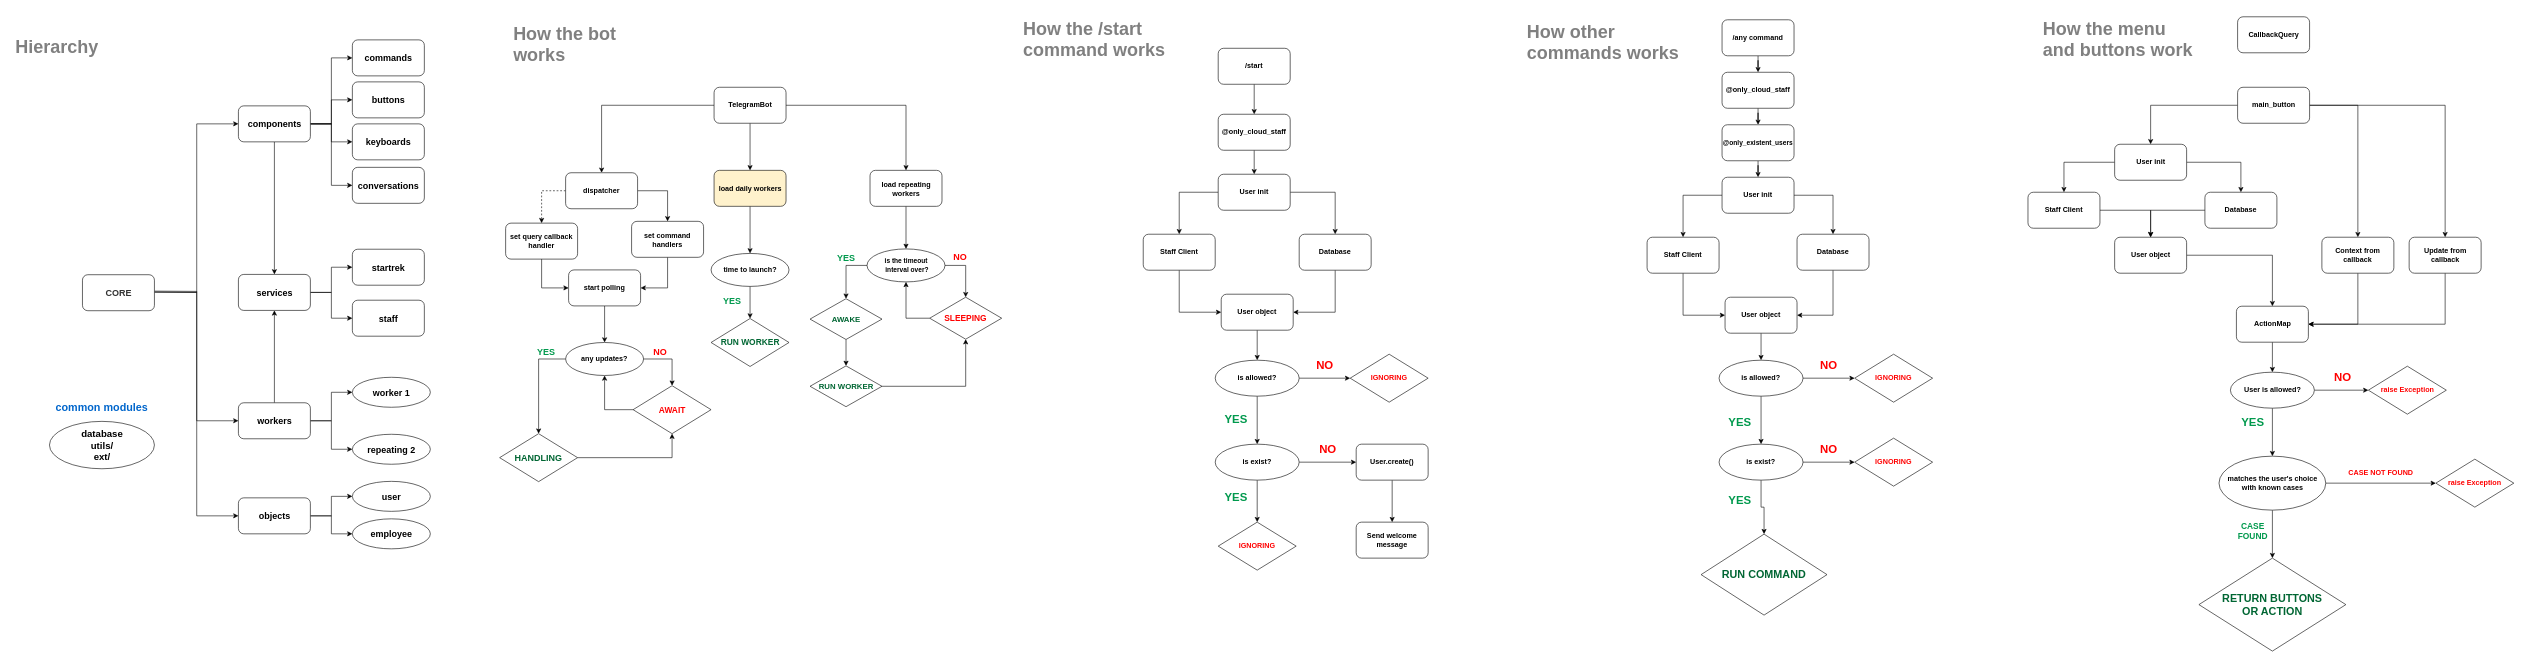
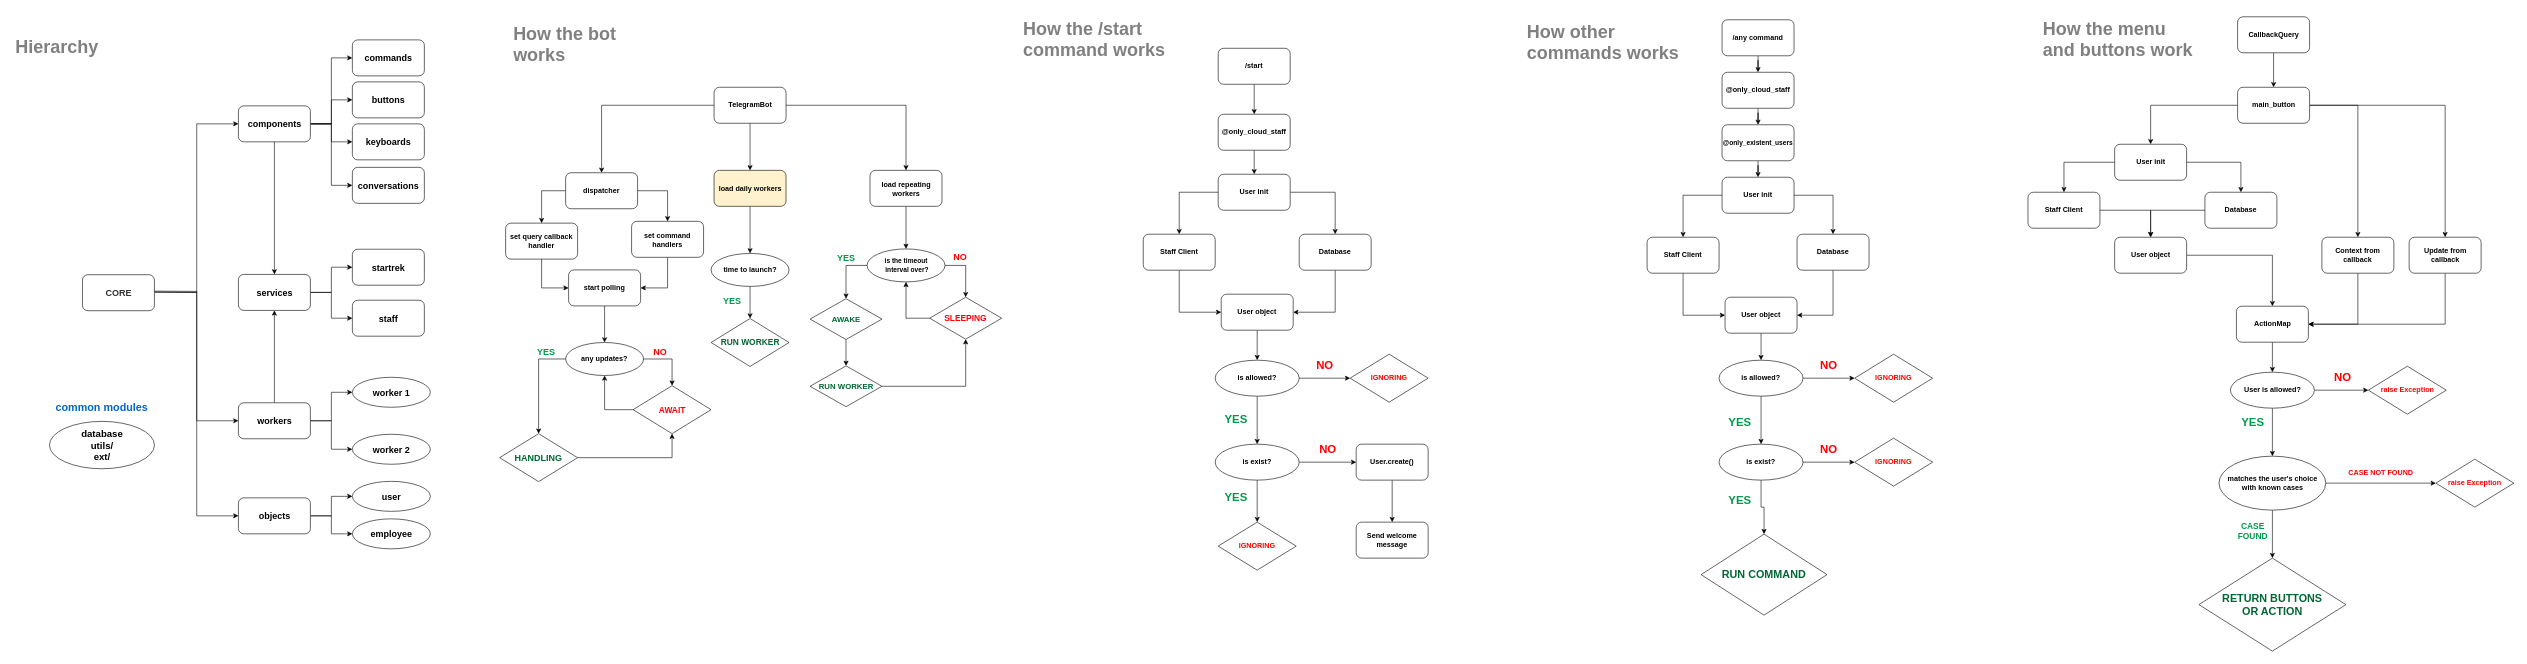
none -> (2274, 68)
(542, 193) -> (542, 193)
(392, 450) -> (392, 450)
